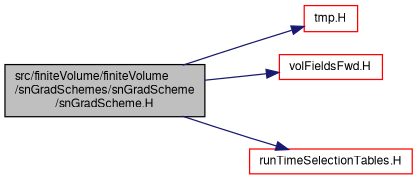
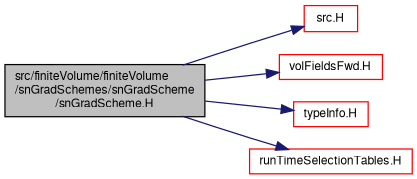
(331, 19) -> (331, 19)
none -> (331, 114)
